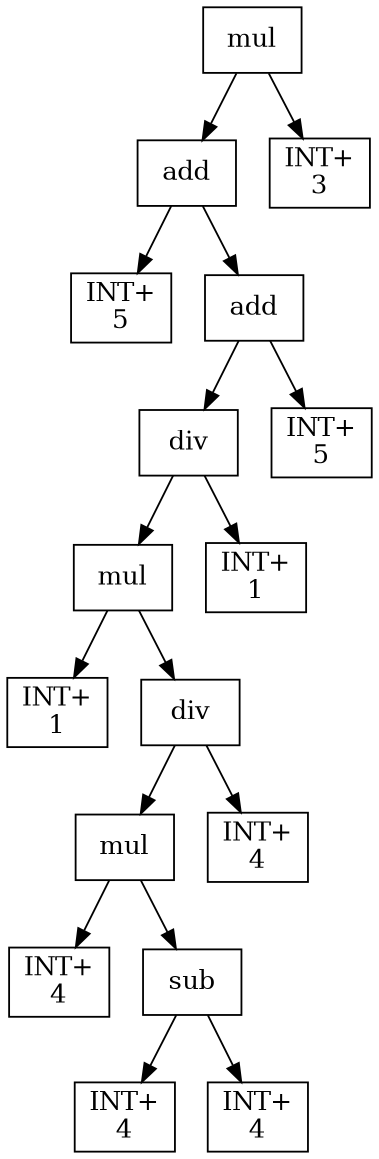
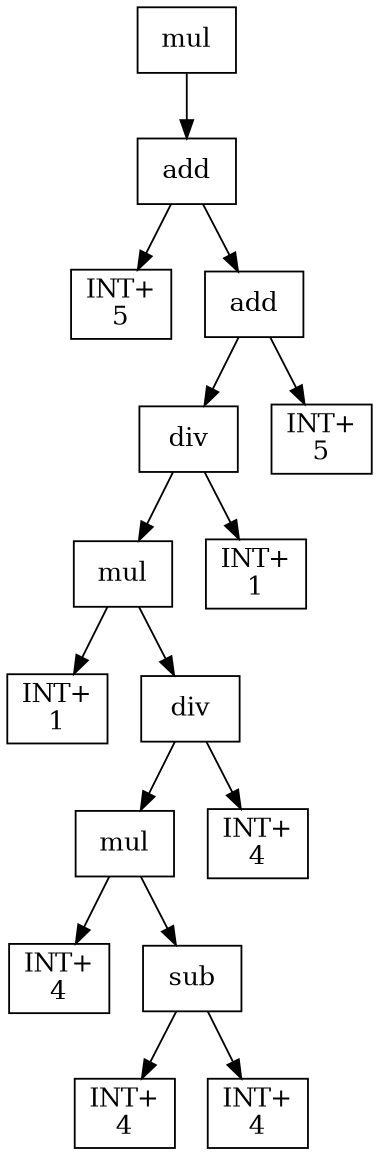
(320, 173) -> none
